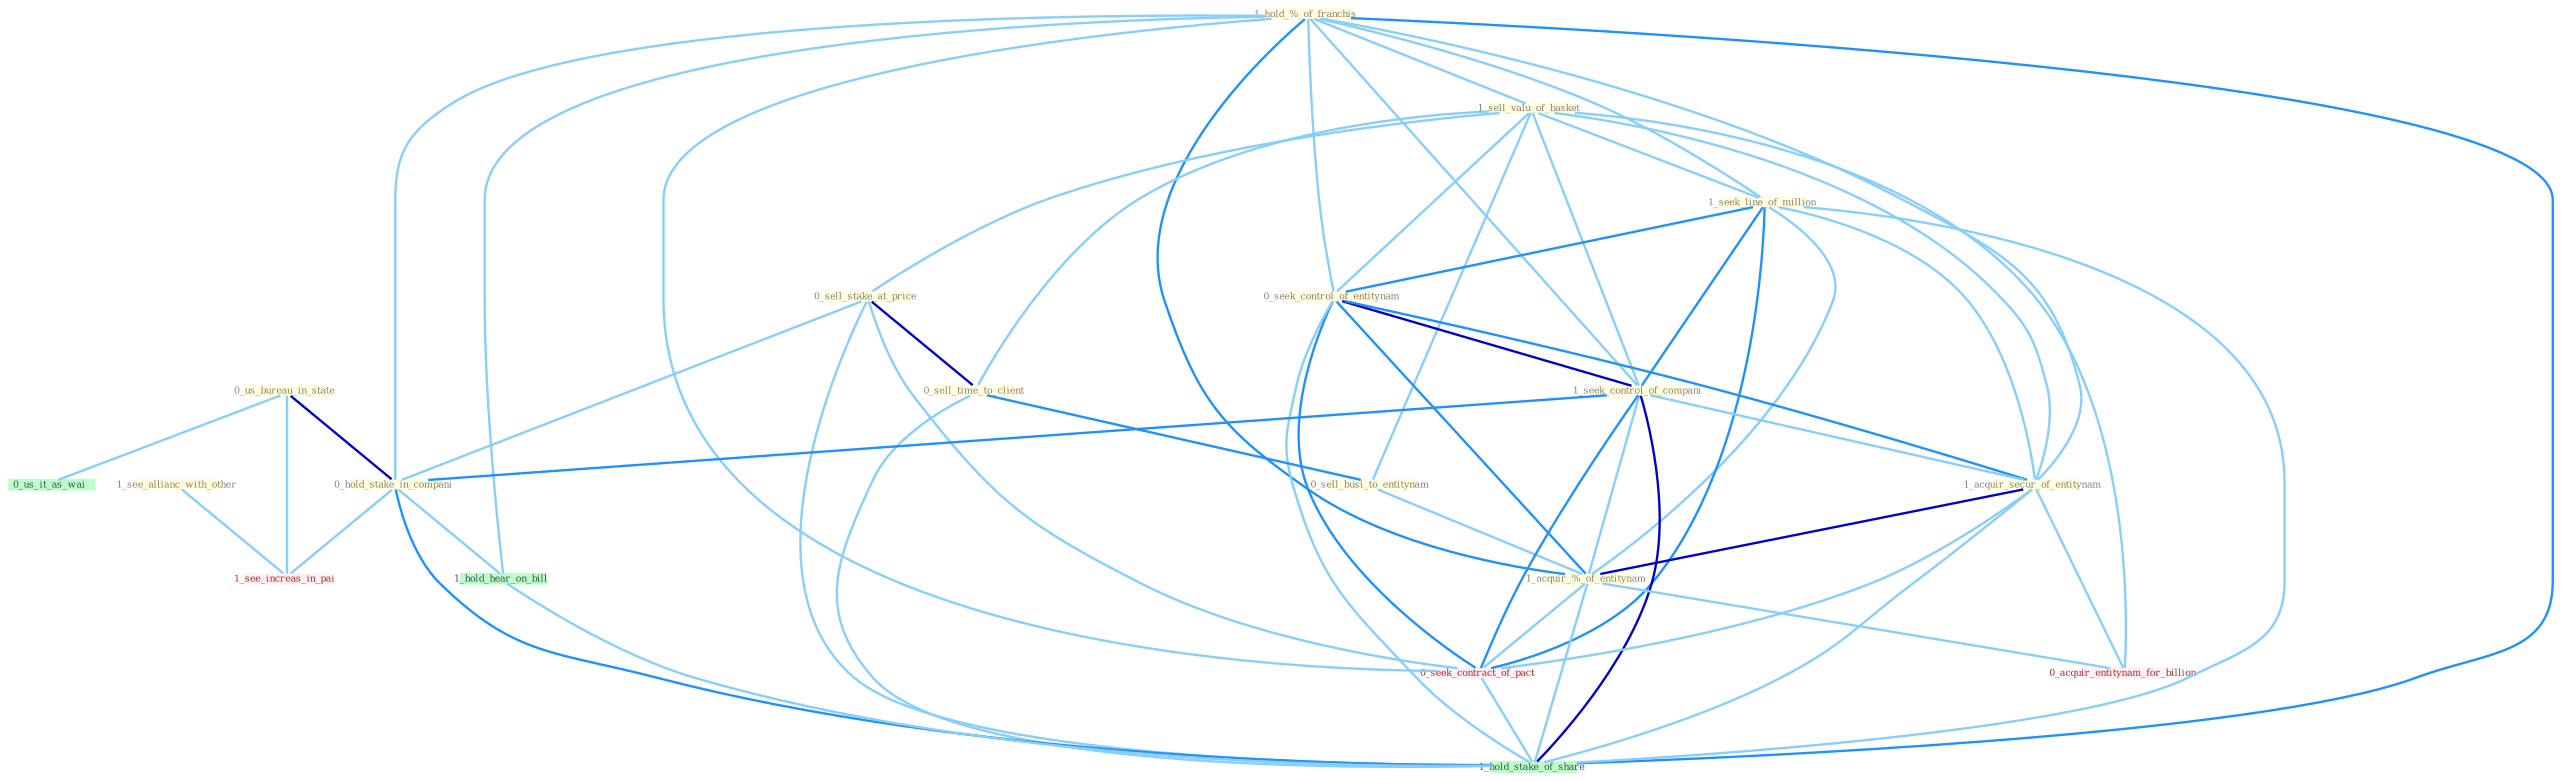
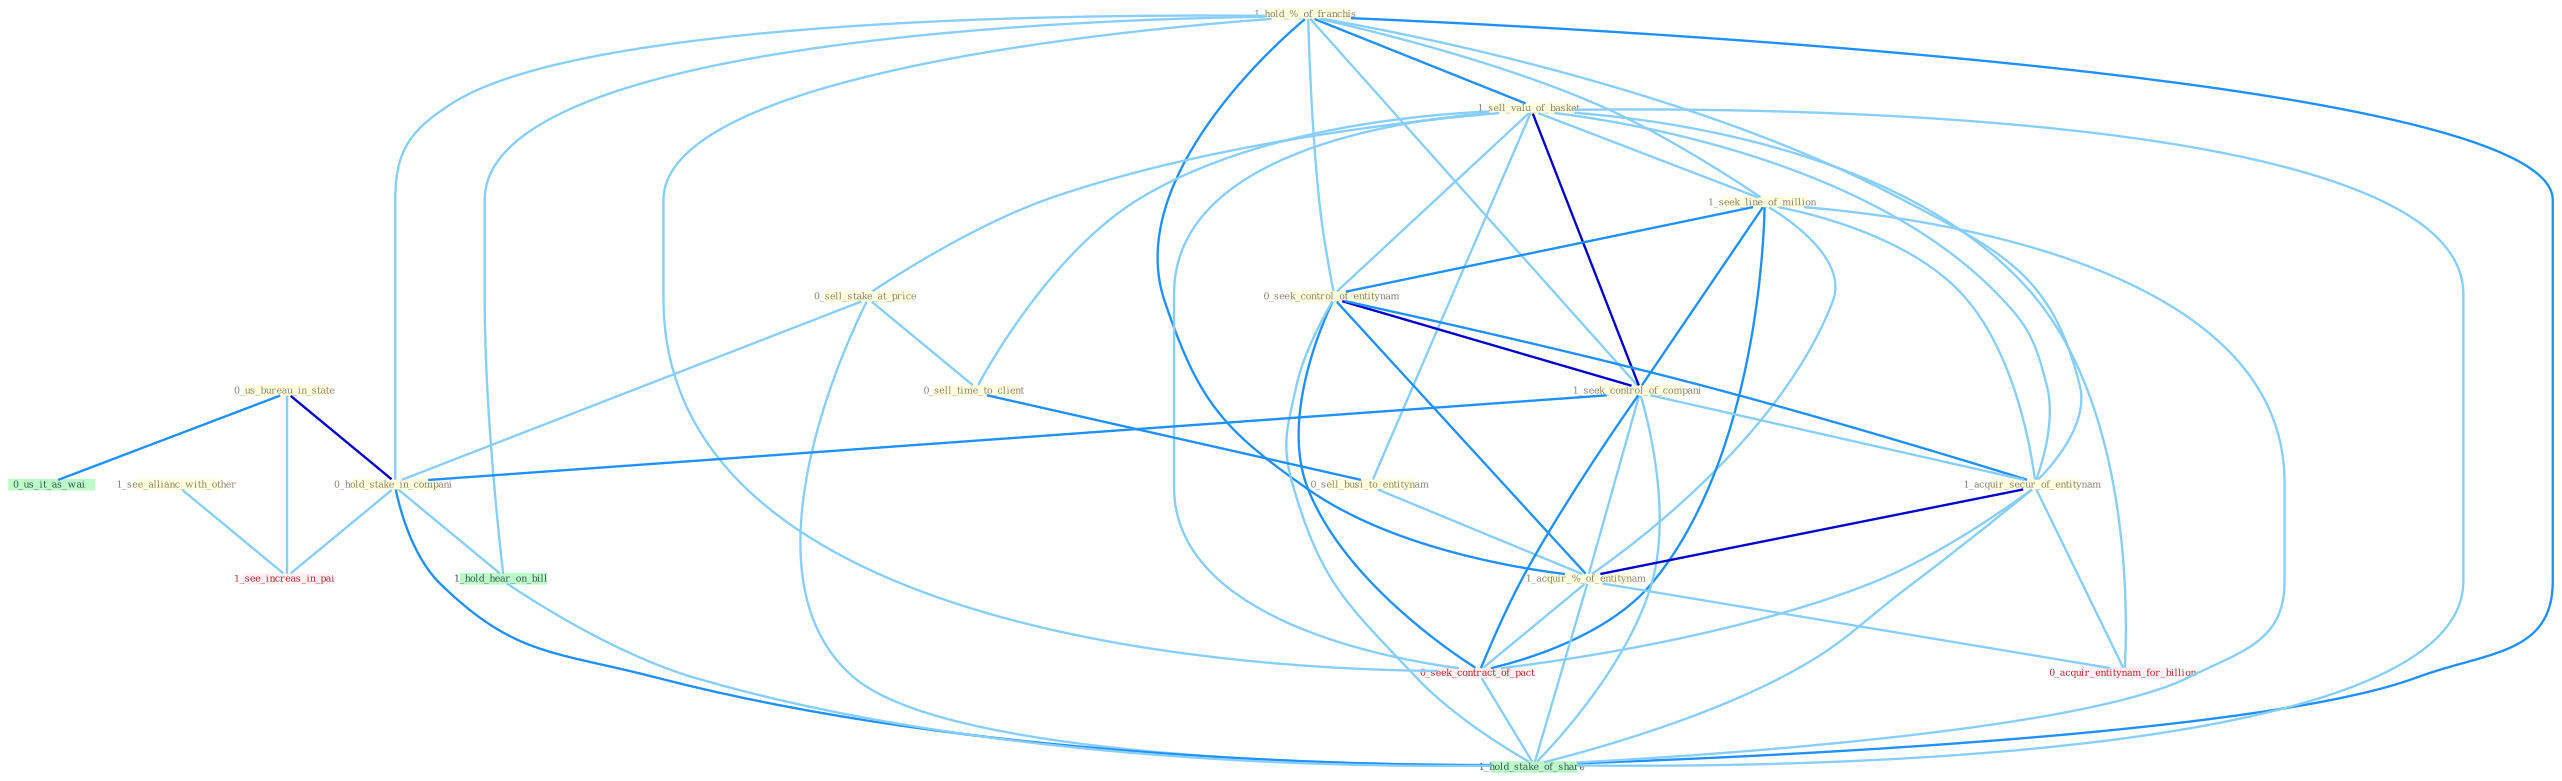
(1420, 61) -> (1420, 61)
(1588, 256) -> (1588, 256)
(922, 343) -> (922, 343)
(169, 438) -> (169, 438)
(1108, 566) -> (1174, 375)
(1636, 623) -> (1636, 623)
(857, 656) -> (2463, 436)
